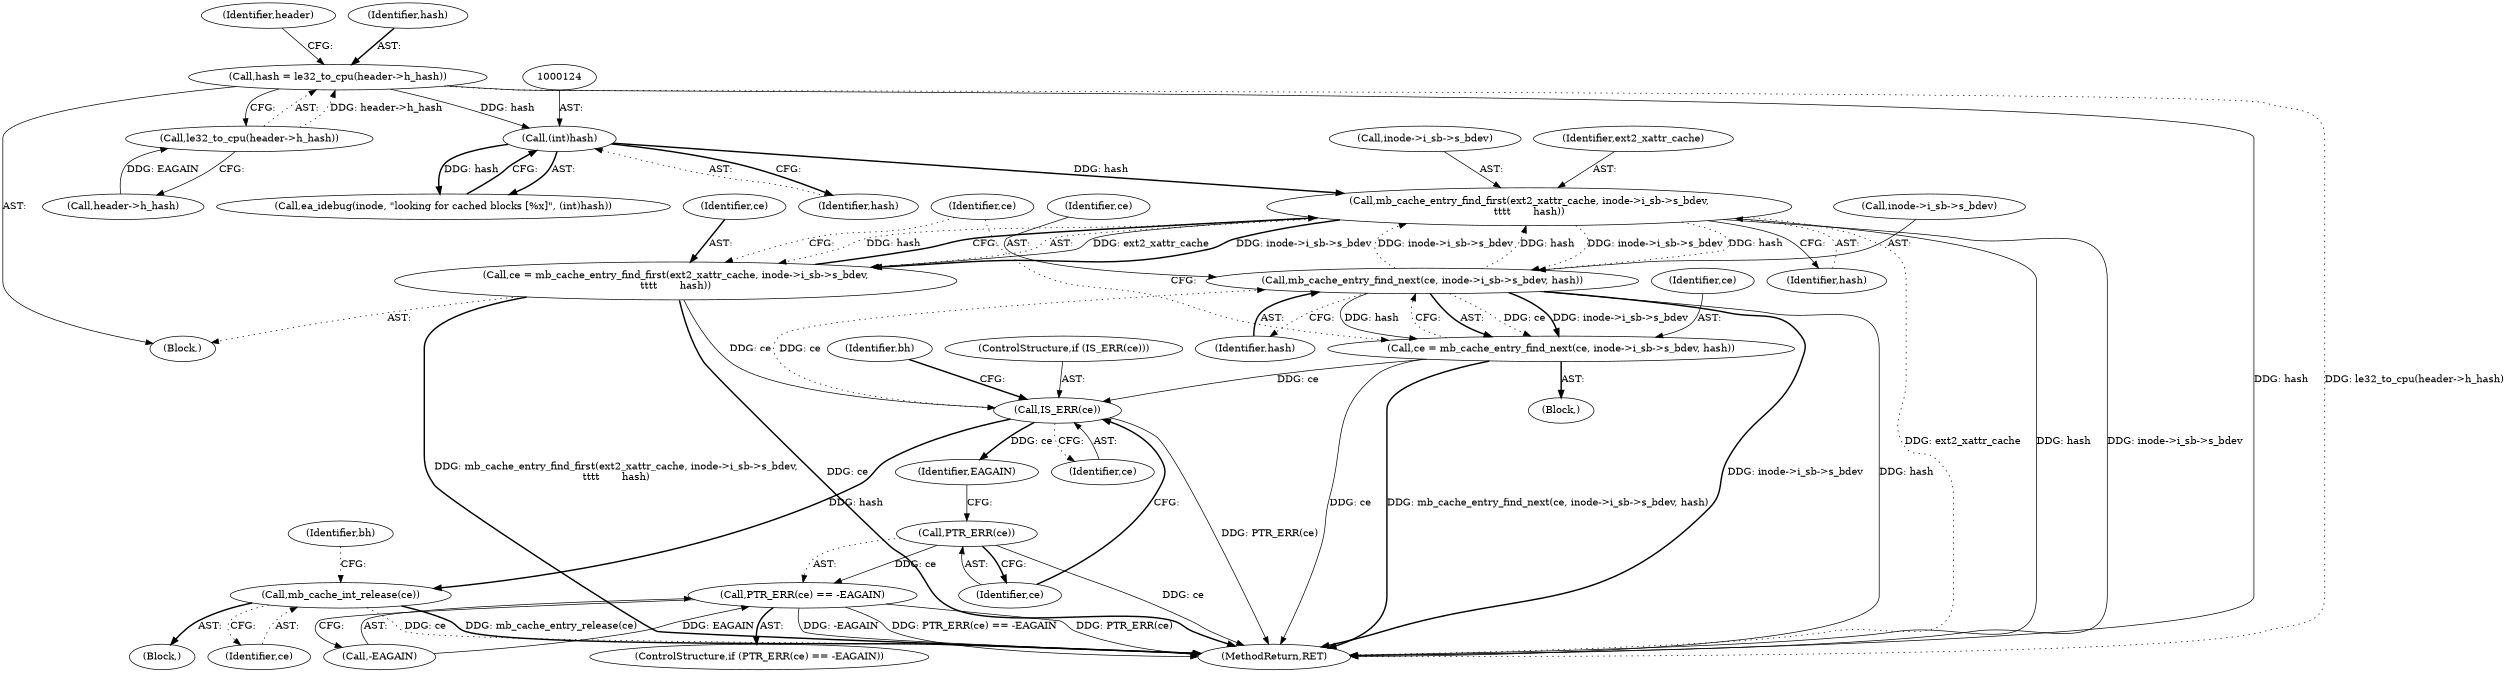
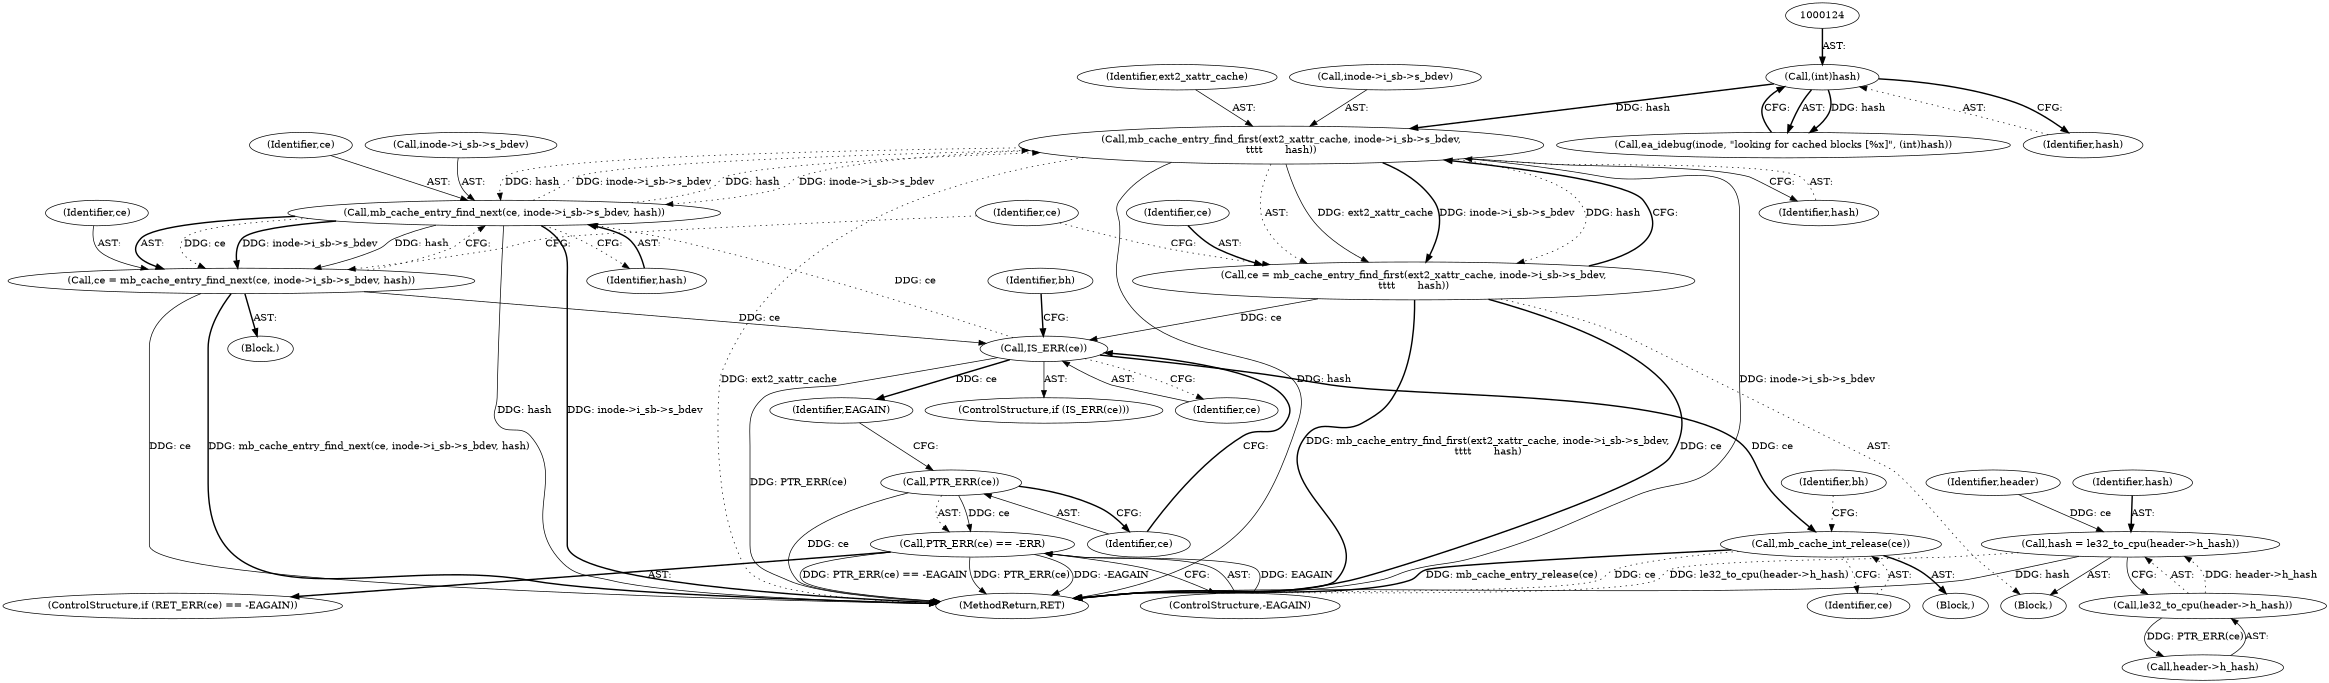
(322, 46) -> (2091, 514)
(560, 104) -> (1822, 43)
(457, 106) -> none
(163, 170) -> (2259, 637)
(233, 170) -> (2195, 637)
(1061, 376) -> (1044, 376)
(856, 503) -> (1772, 447)
(803, 595) -> (972, 544)
(380, 657) -> (1240, 606)
(759, 657) -> (173, 606)
